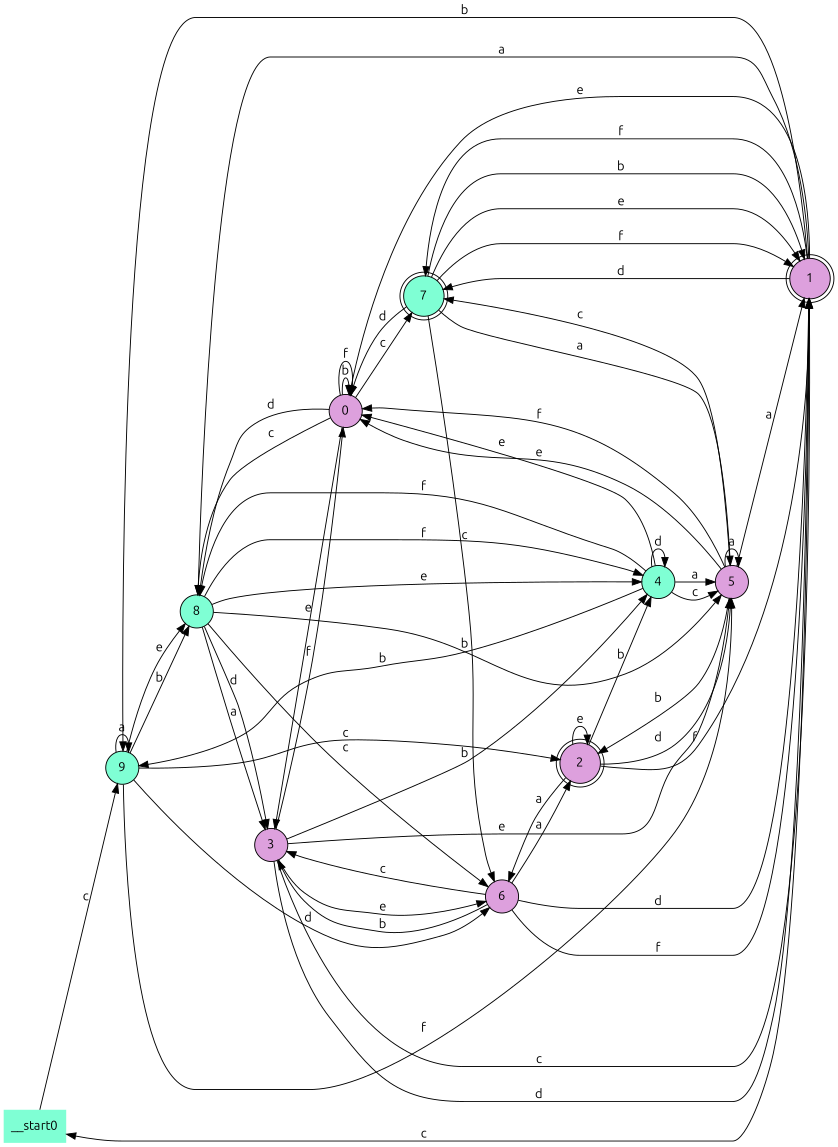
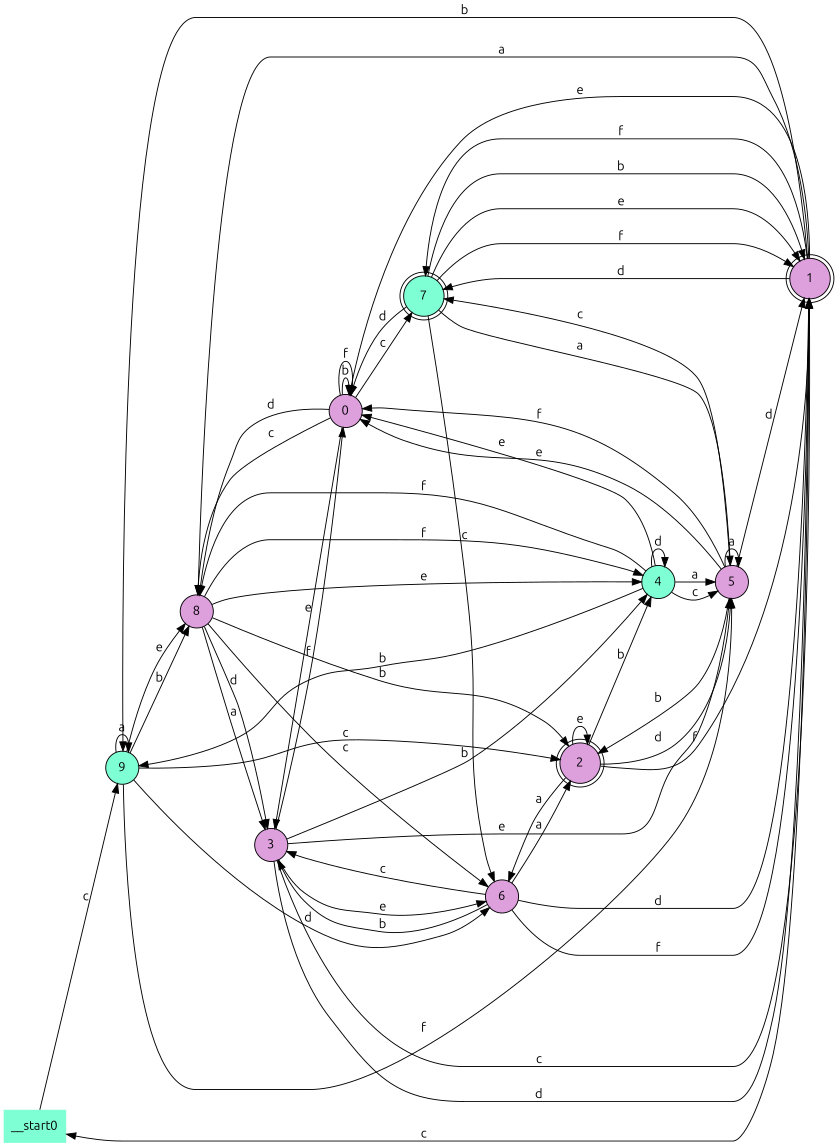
(769, 415) -> (769, 415)
(197, 611) -> (197, 611)
(478, 658) -> (388, 683)
